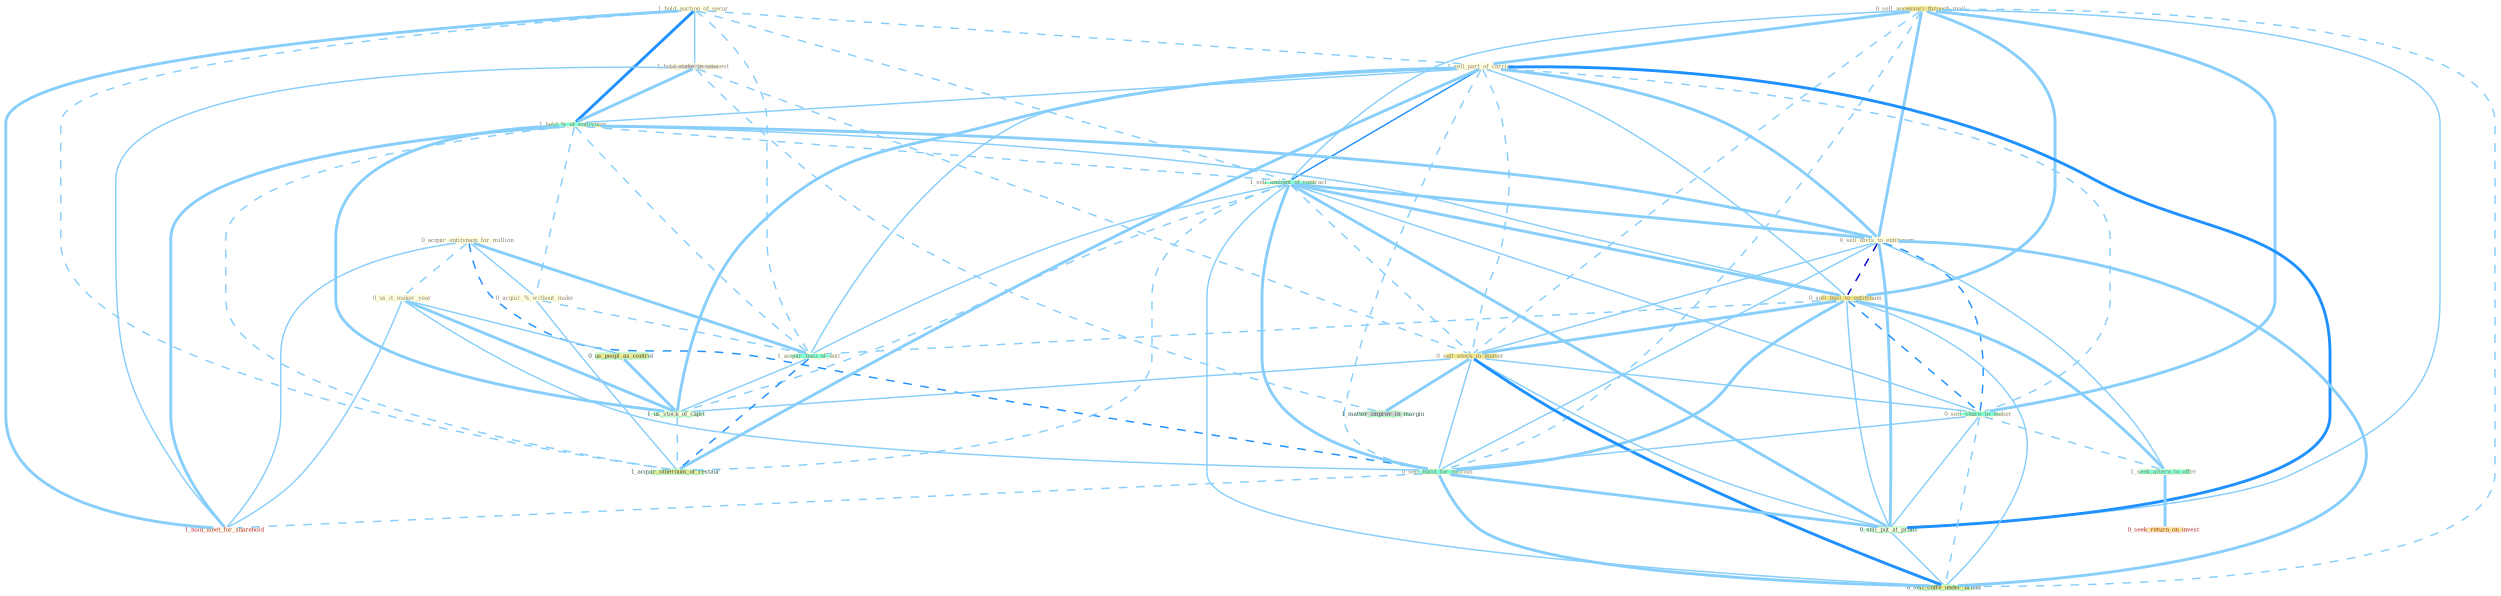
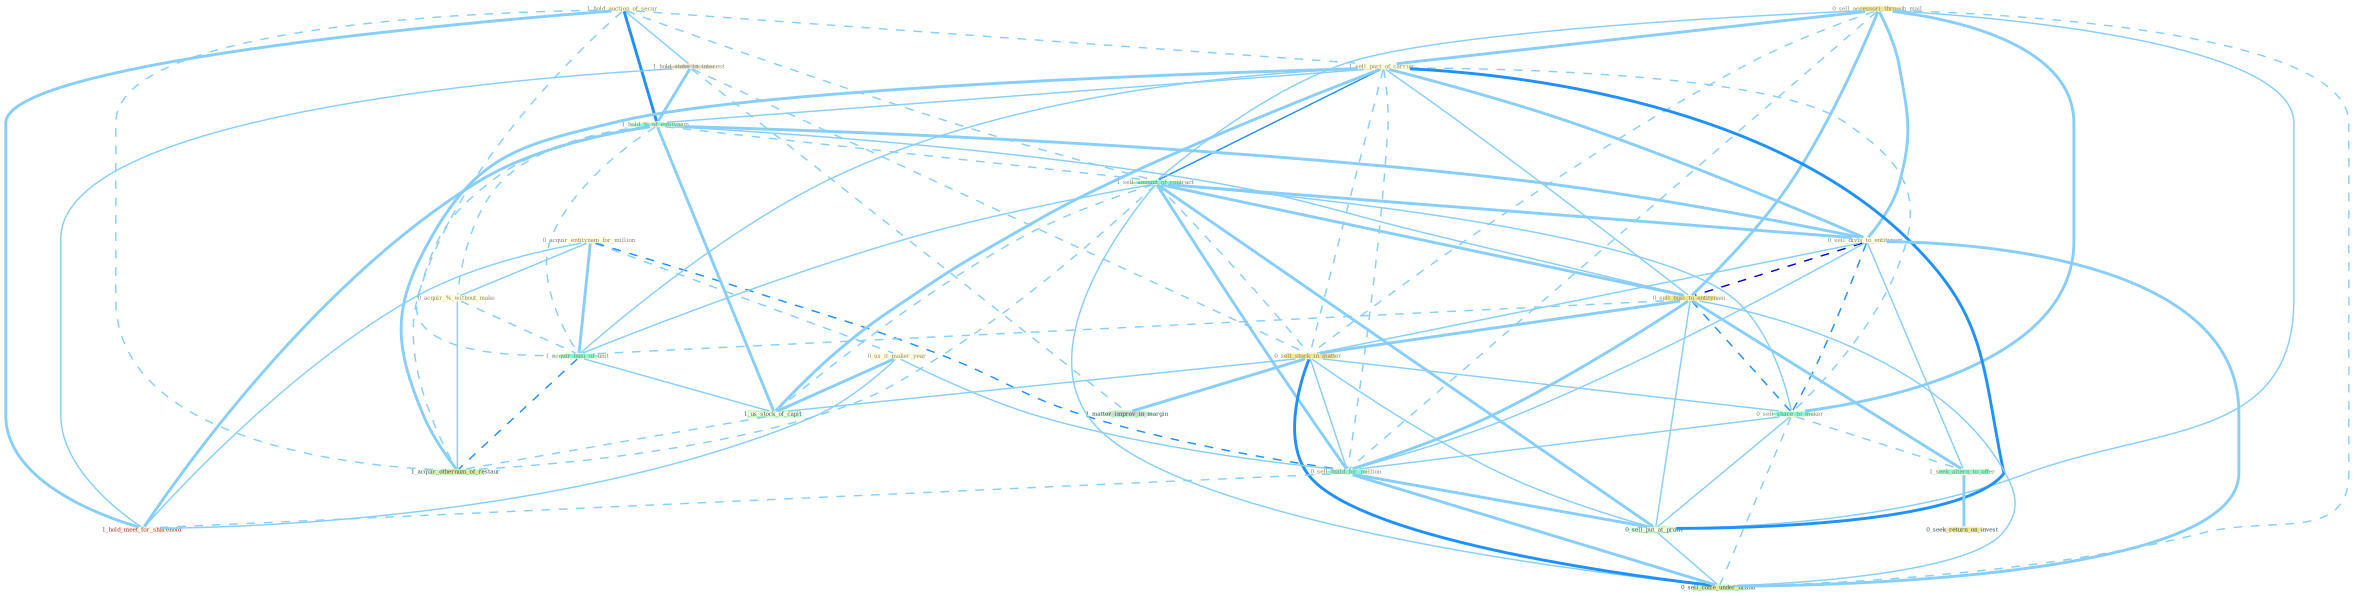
(622, 356) -> none
(1890, 371) -> none
(677, 414) -> (774, 414)
(2165, 530) -> (1964, 530)
